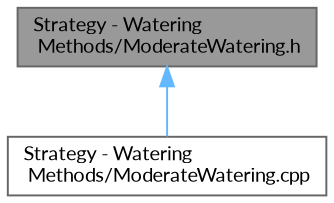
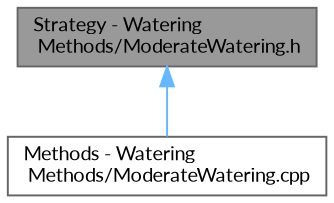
(167, 166) -> (167, 166)
